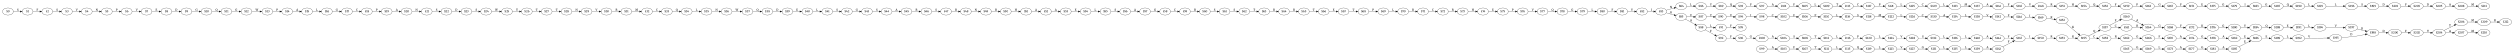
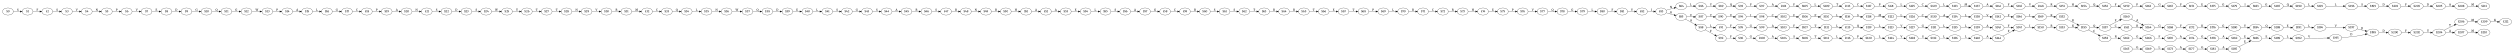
none -> (1750, 28)
